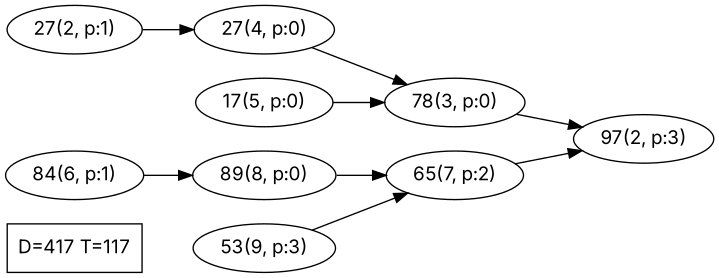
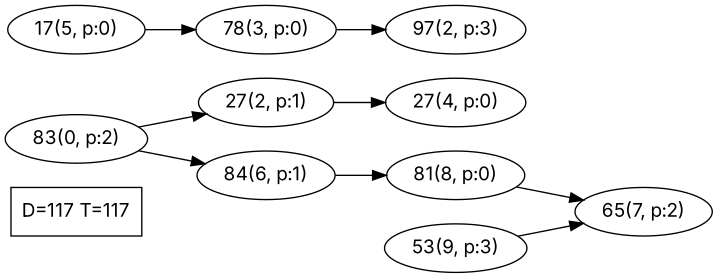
(353, 64) -> none
none -> (76, 139)
(542, 159) -> none
(264, 175) -> (456, 175)
(75, 248) -> (76, 212)
